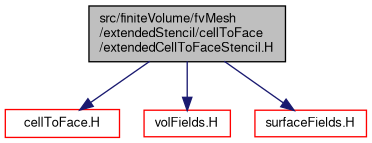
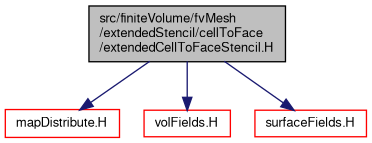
(62, 123) -> (62, 123)
